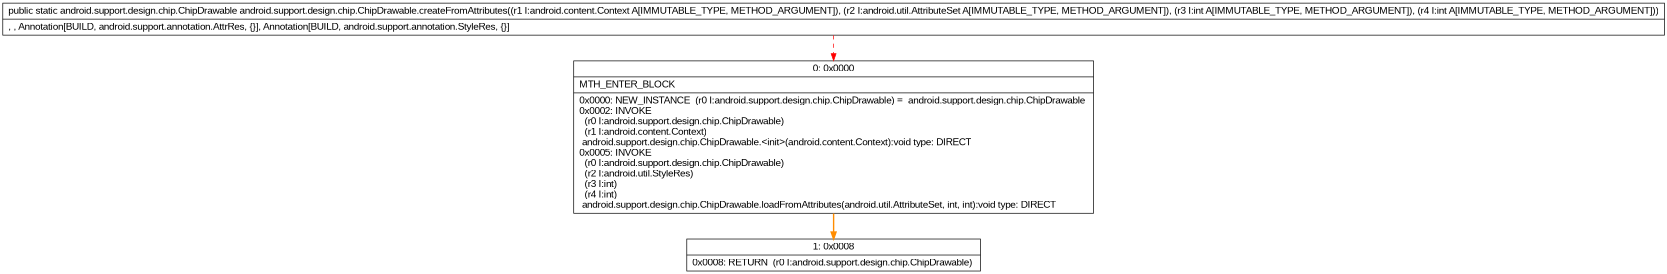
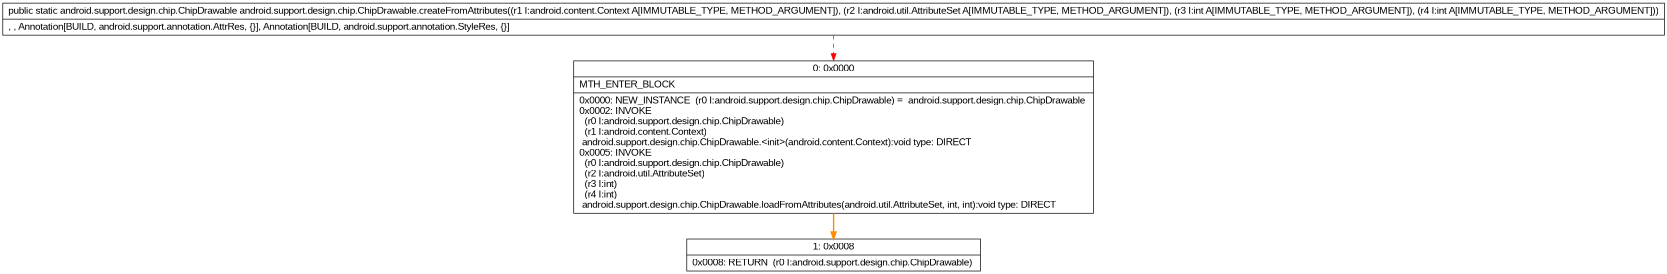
(636, 174) -> (642, 174)
